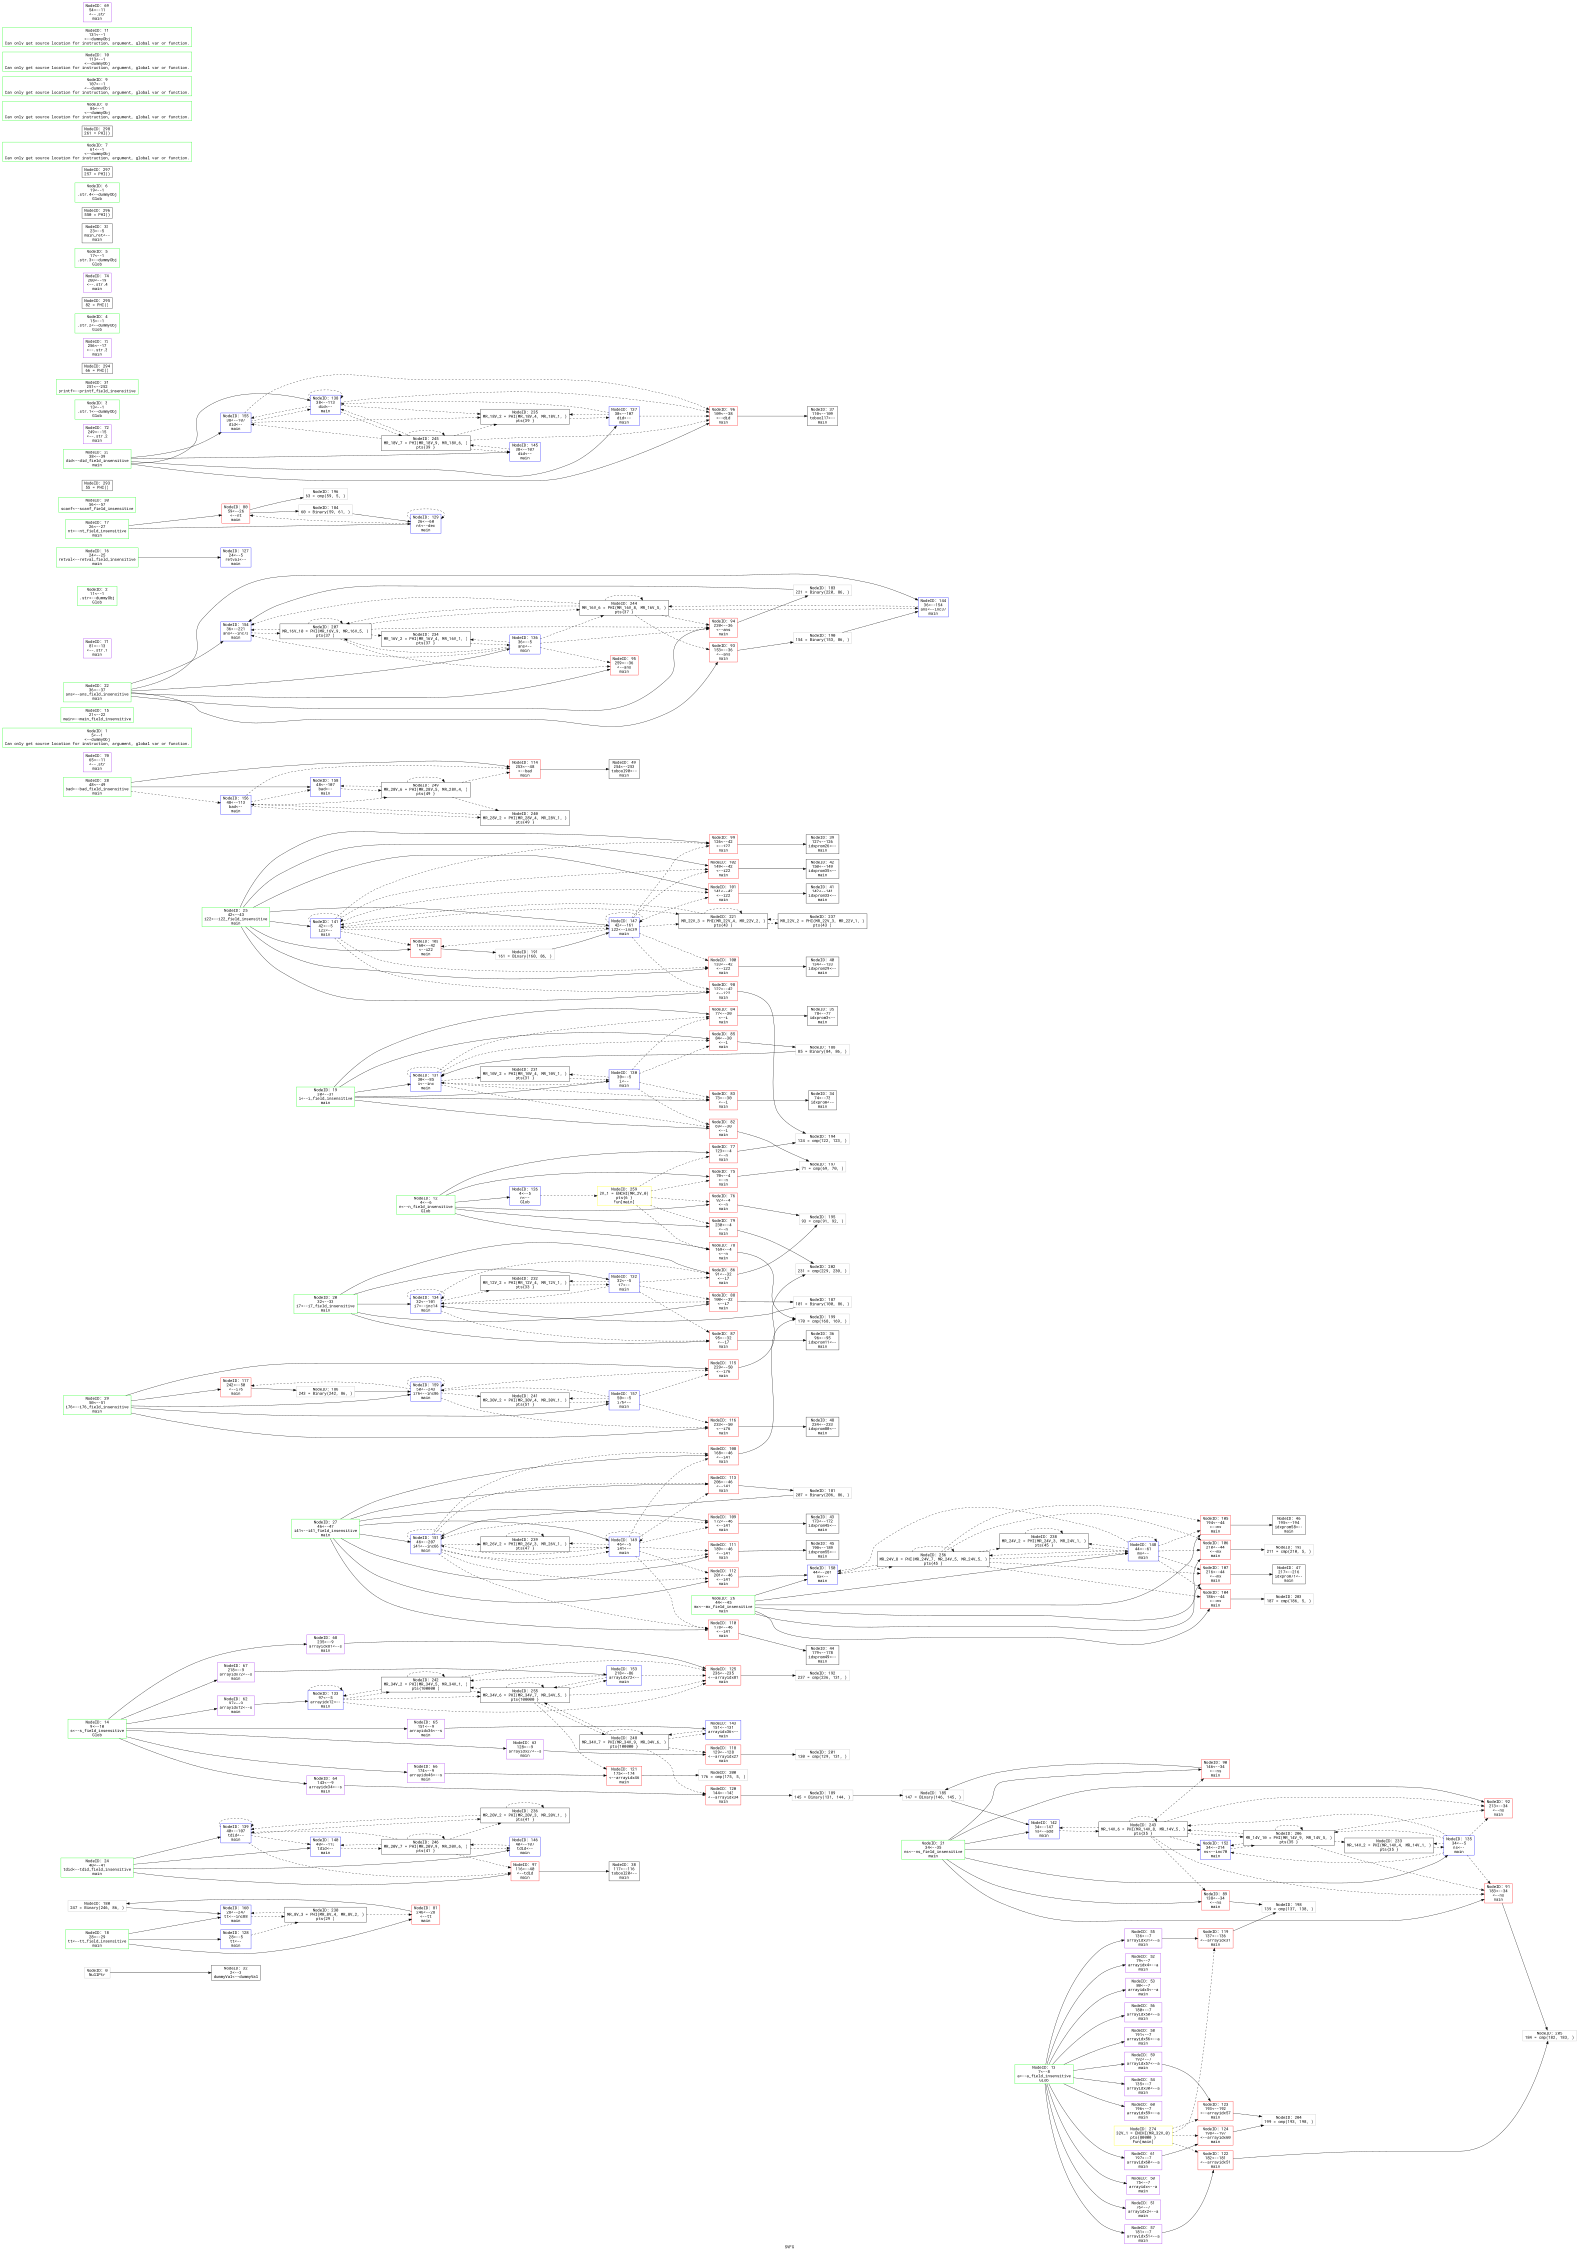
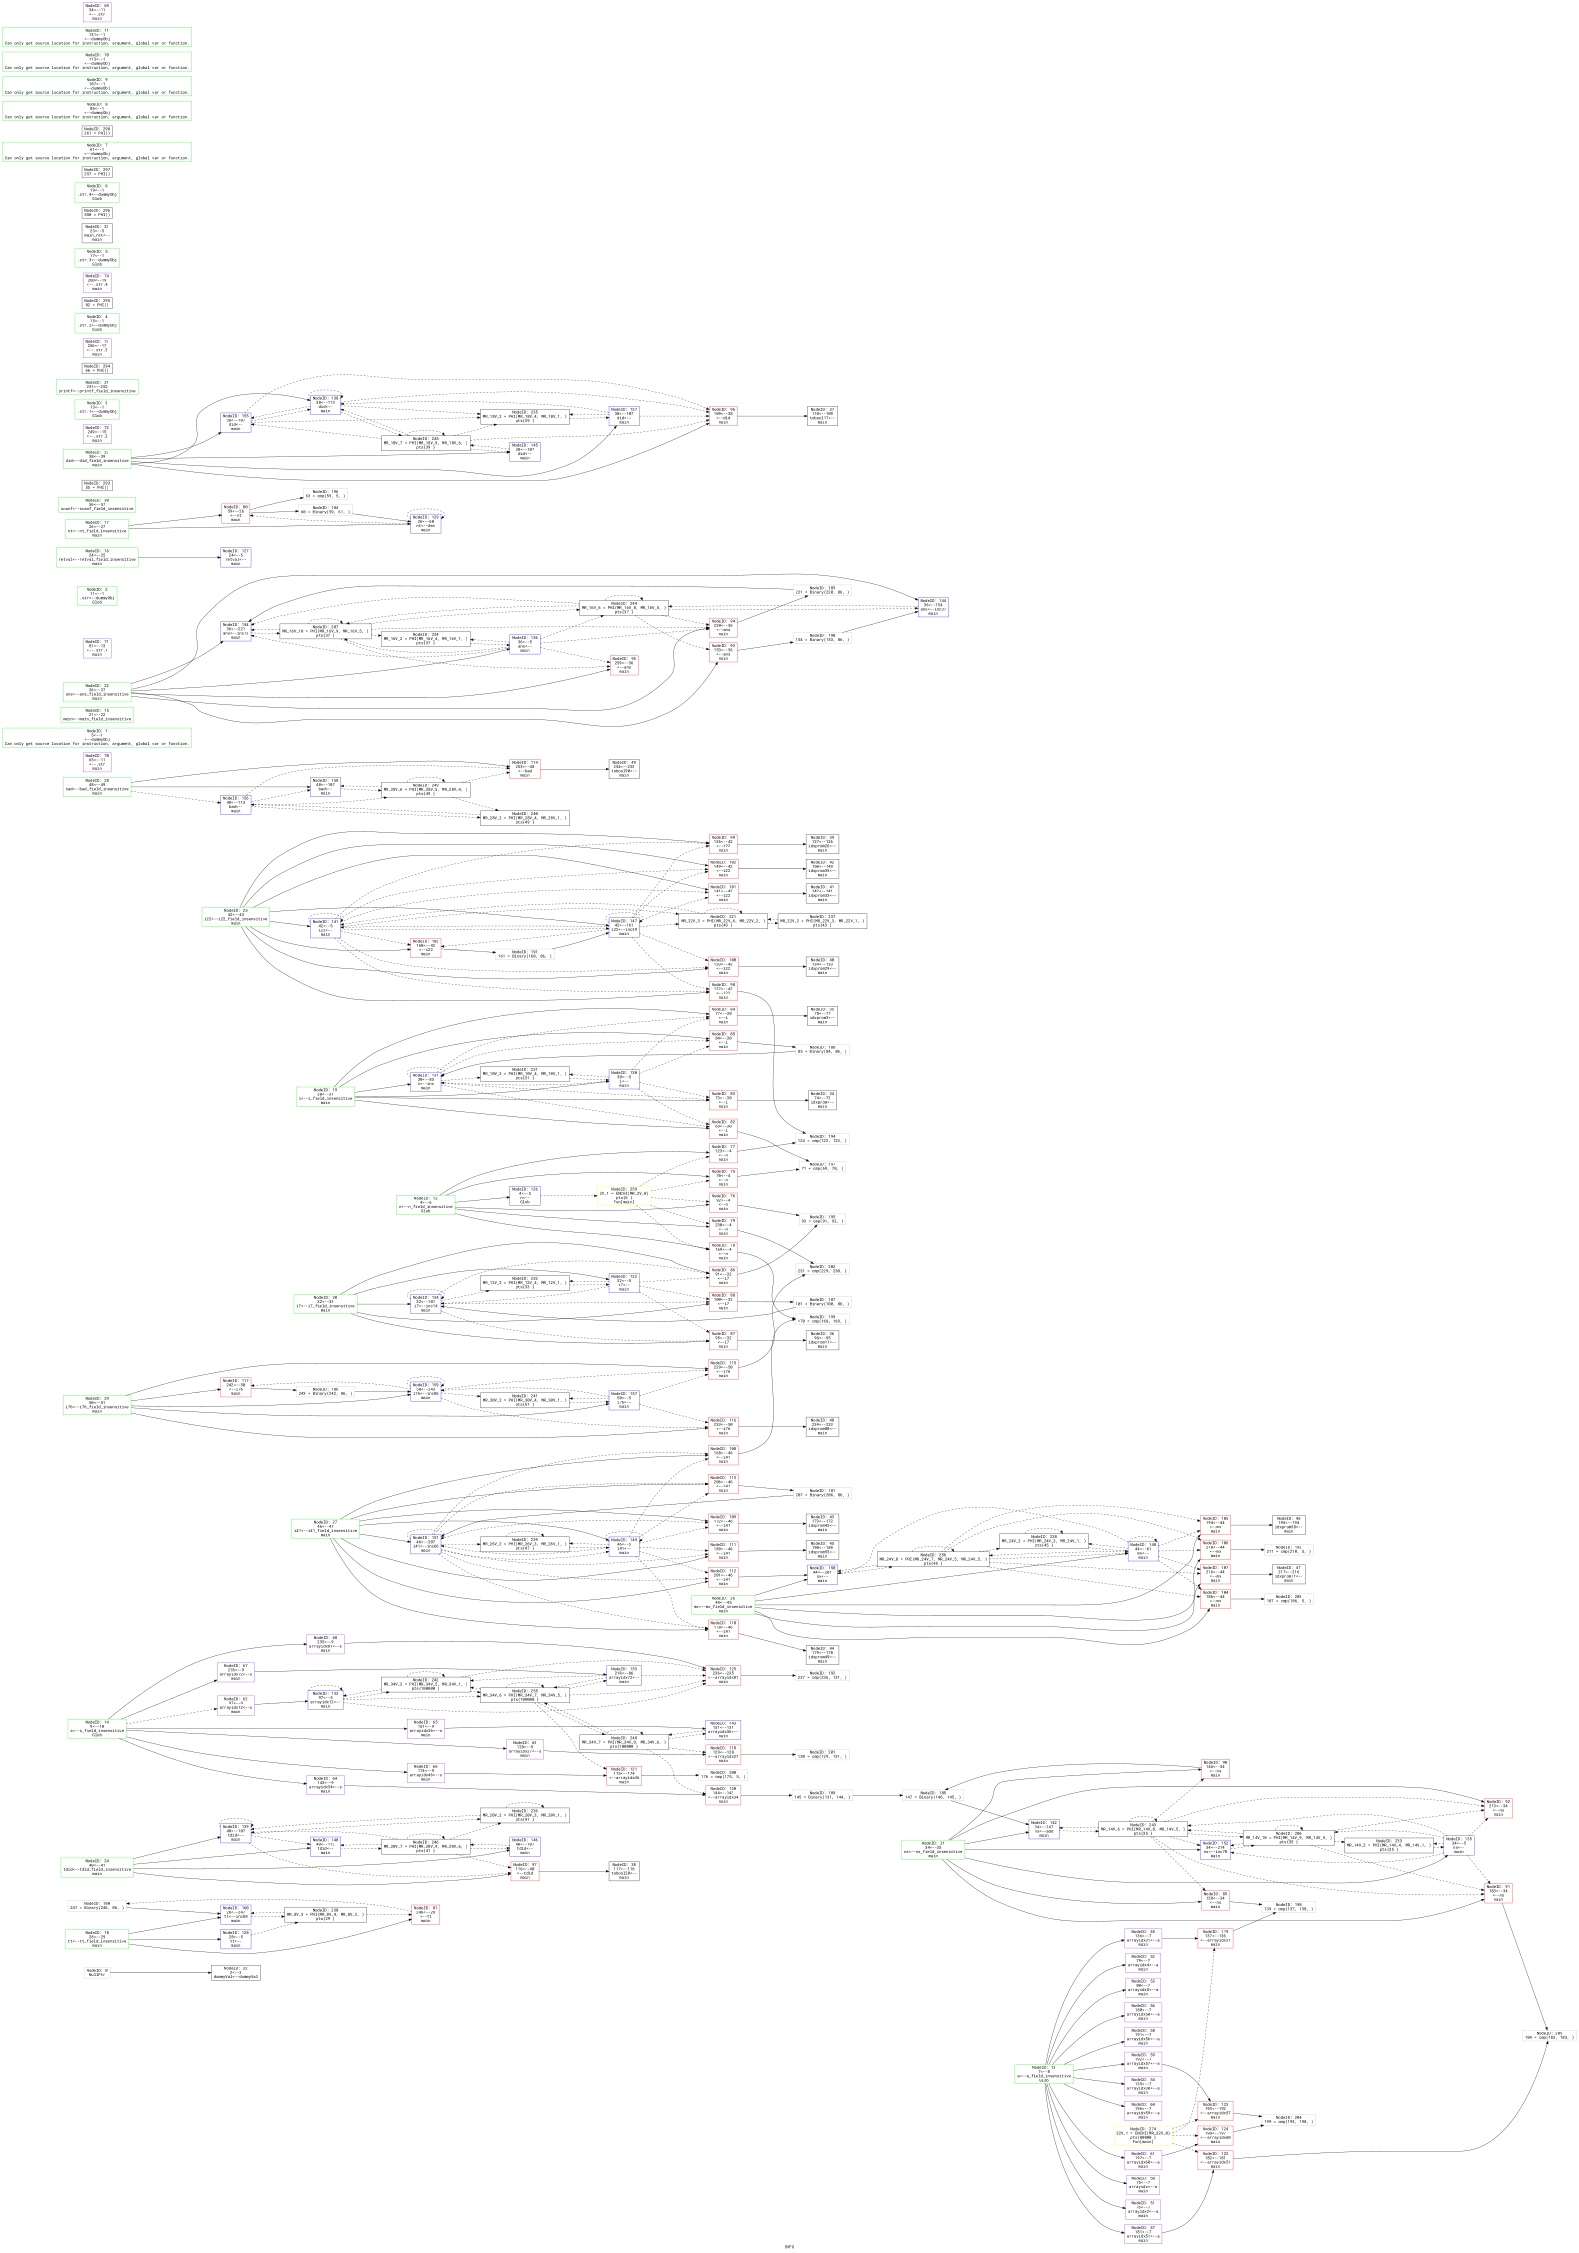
(170, 1716) -> (170, 1716)
(271, 1899) -> (271, 1899)
